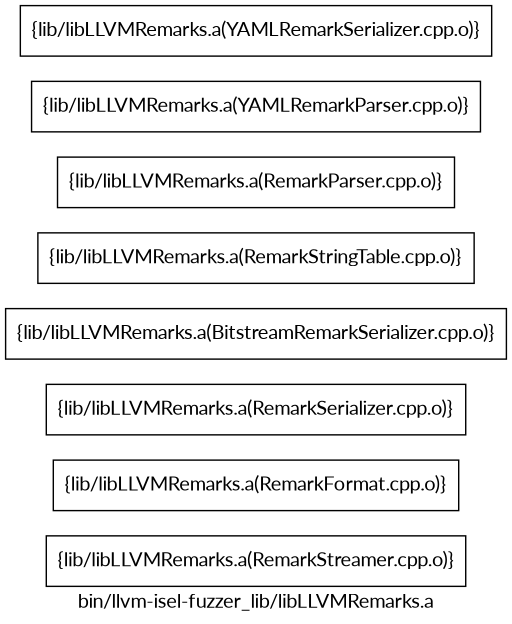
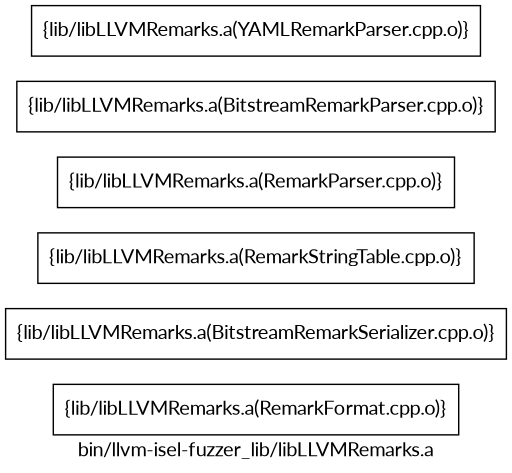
(256, 31) -> none
none -> (256, 107)
(256, 410) -> none
(256, 561) -> none
